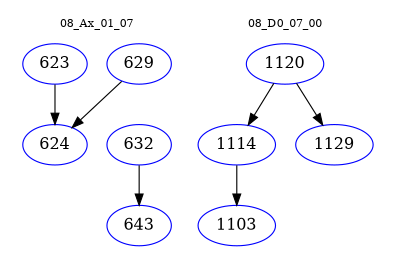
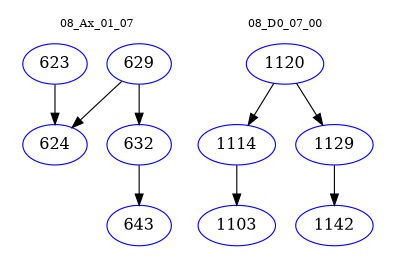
none -> (139, 99)
none -> (334, 226)
